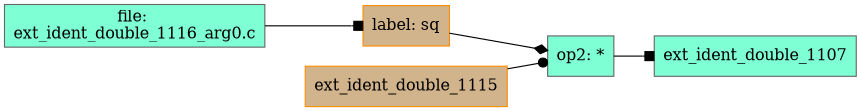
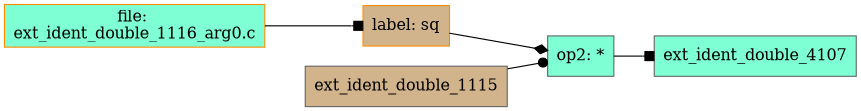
(135, 26) -> (135, 26)
(755, 56) -> (755, 56)
(406, 86) -> (406, 86)
